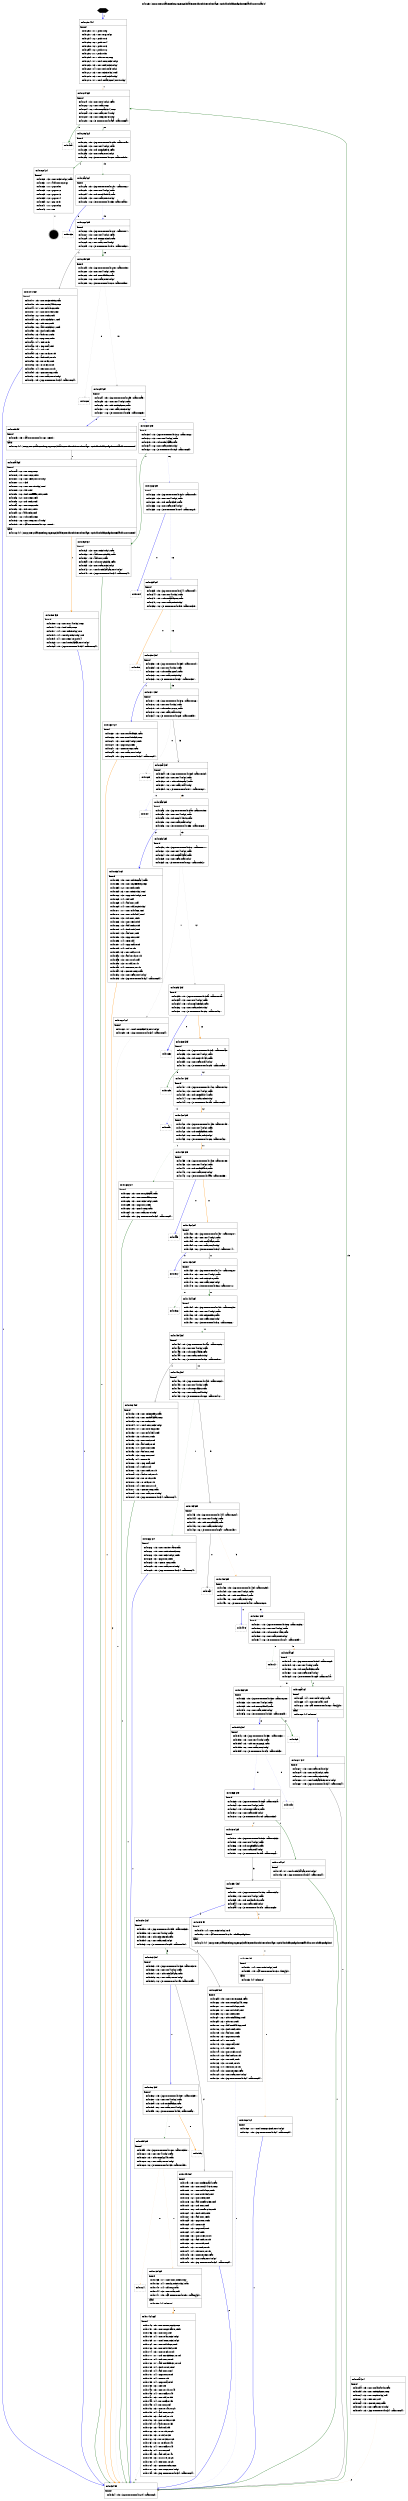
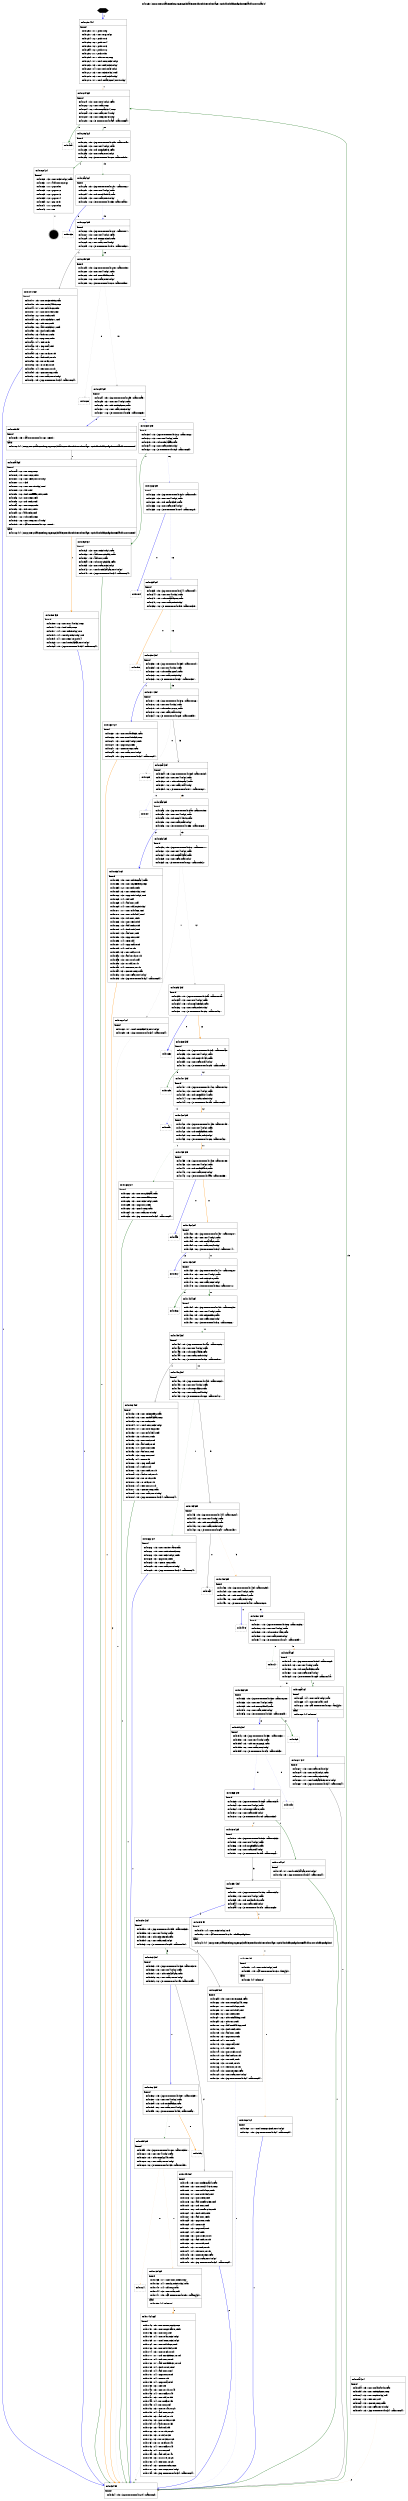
(184, 1256) -> (184, 1256)
(179, 1297) -> (179, 1297)
